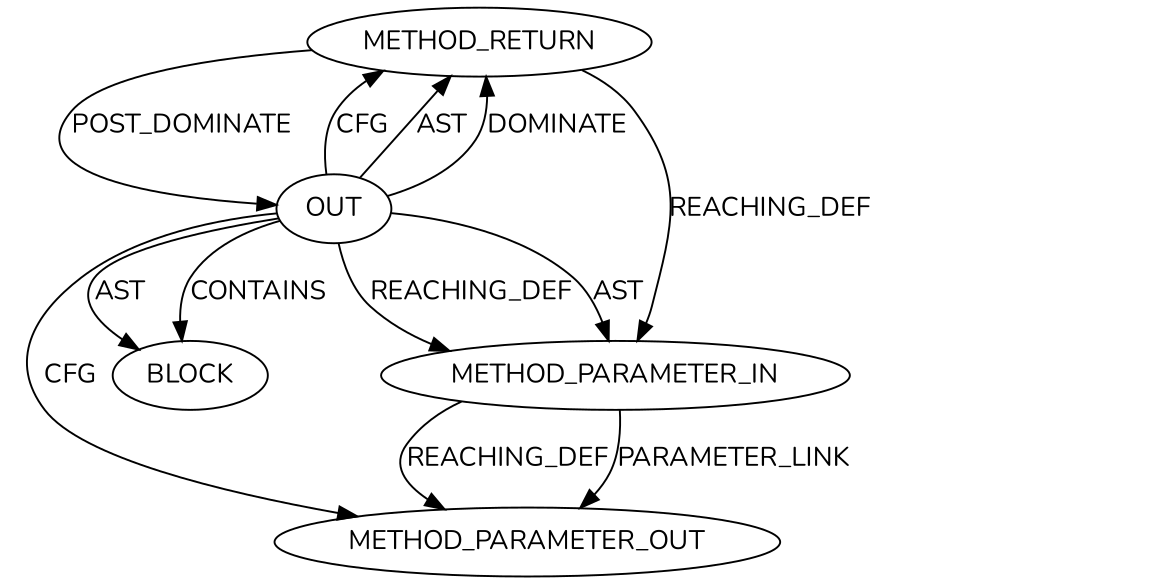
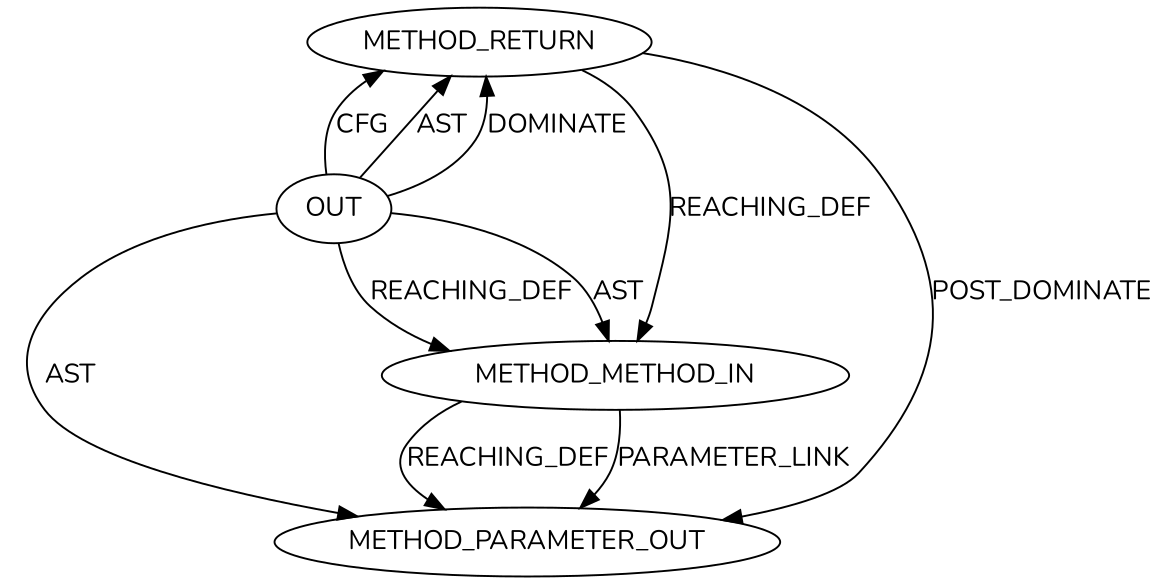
(73, 110) -> (923, 256)
(71, 375) -> (71, 375)
(190, 375) -> none
(615, 375) -> (615, 375)
